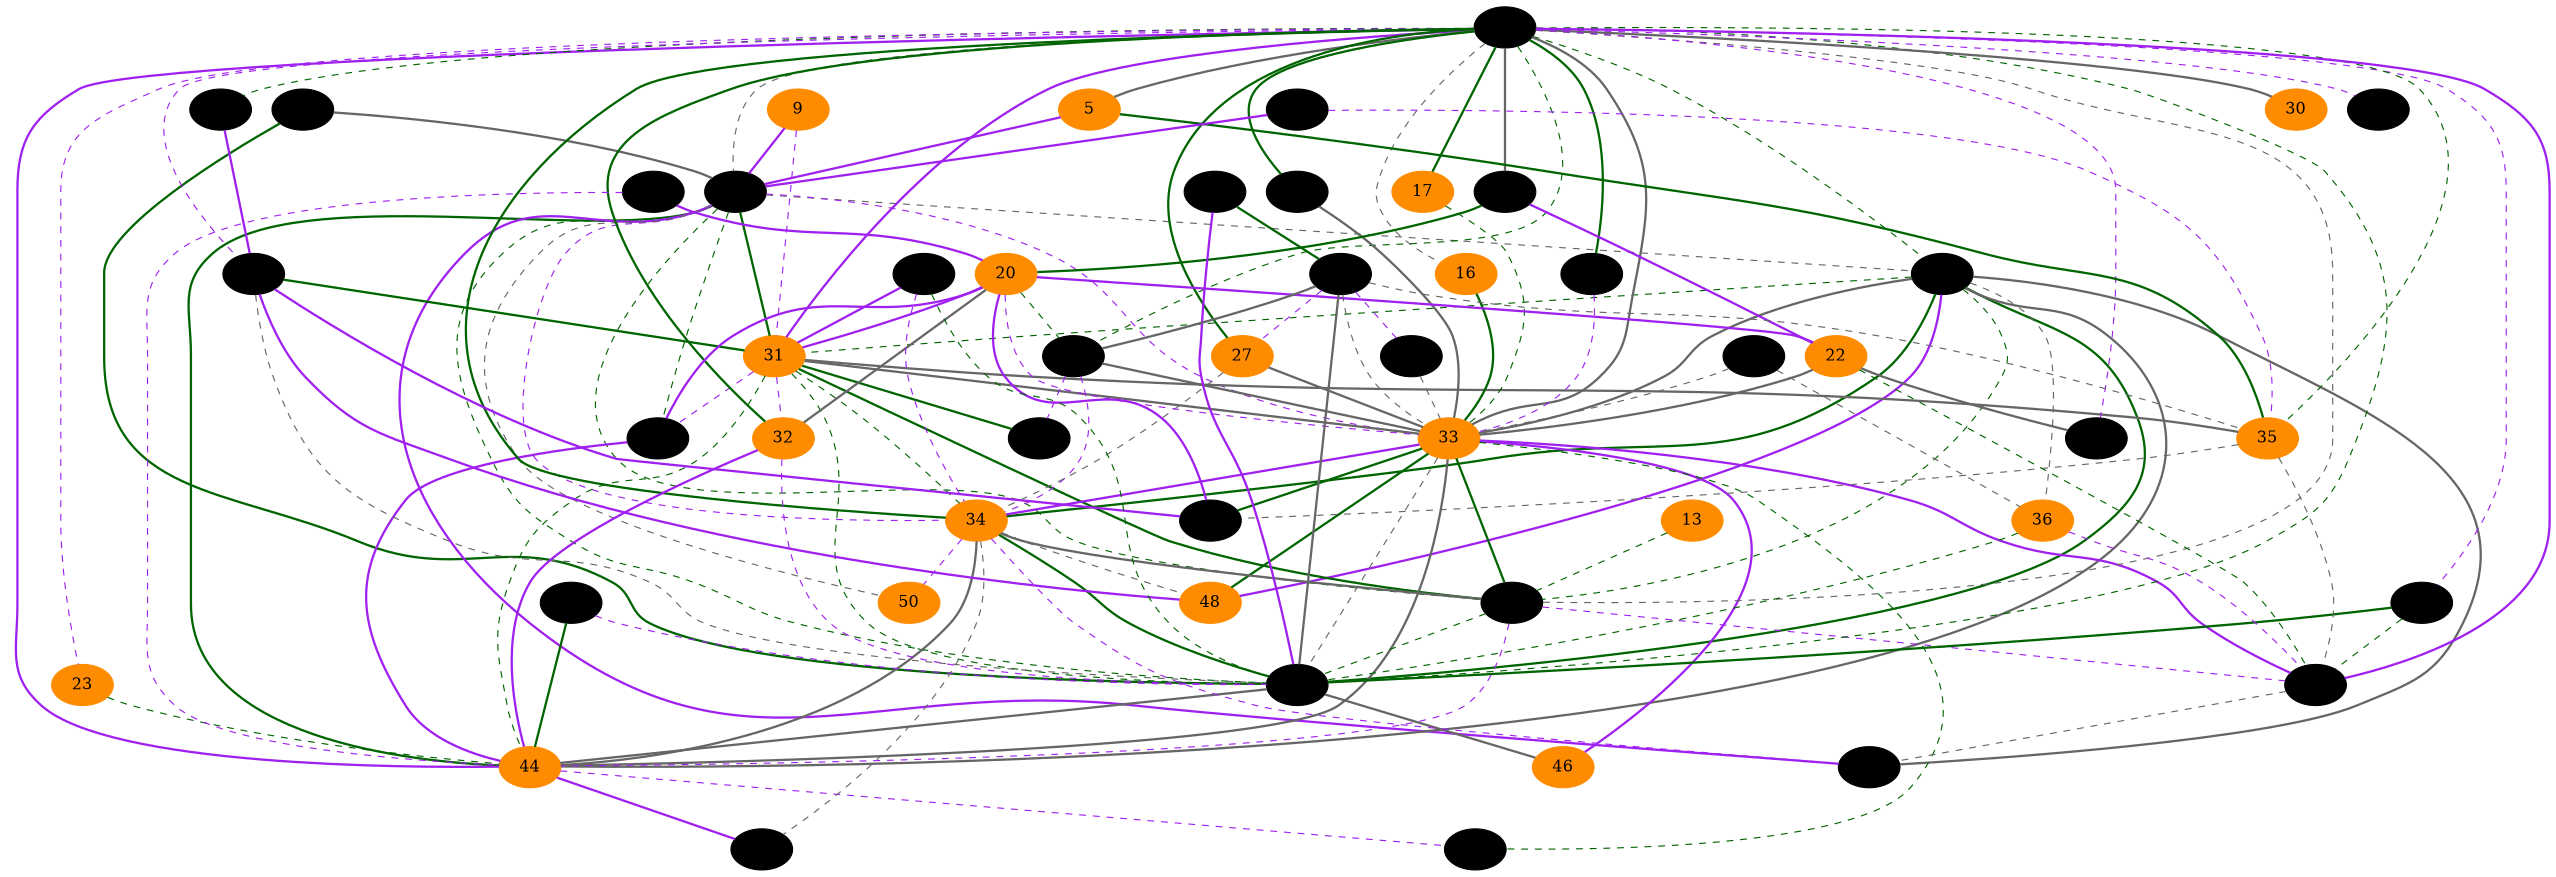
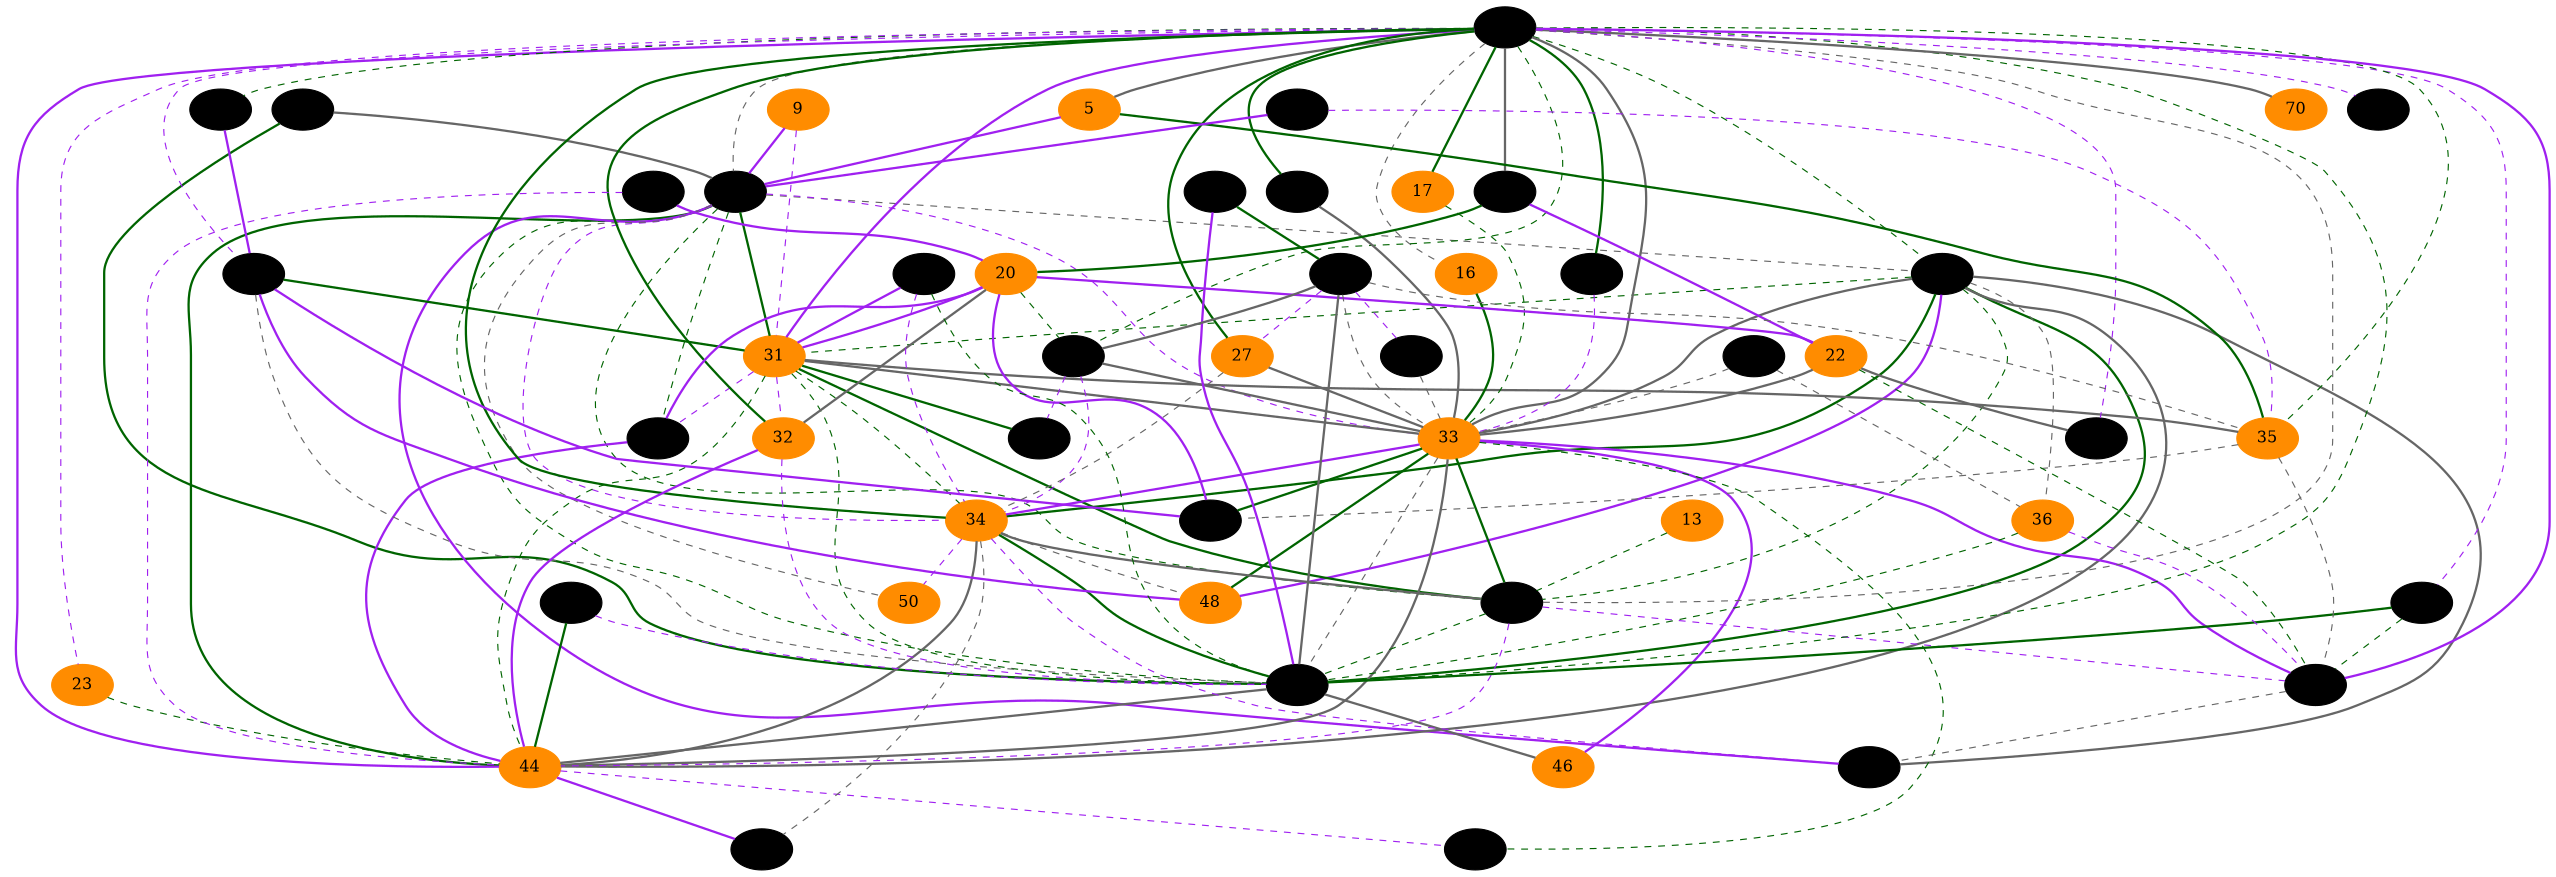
(2296, 110) -> (2296, 110)
(1180, 409) -> none
